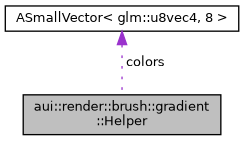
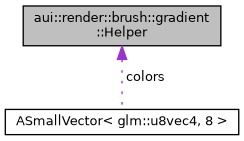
(122, 70) -> (122, 84)
